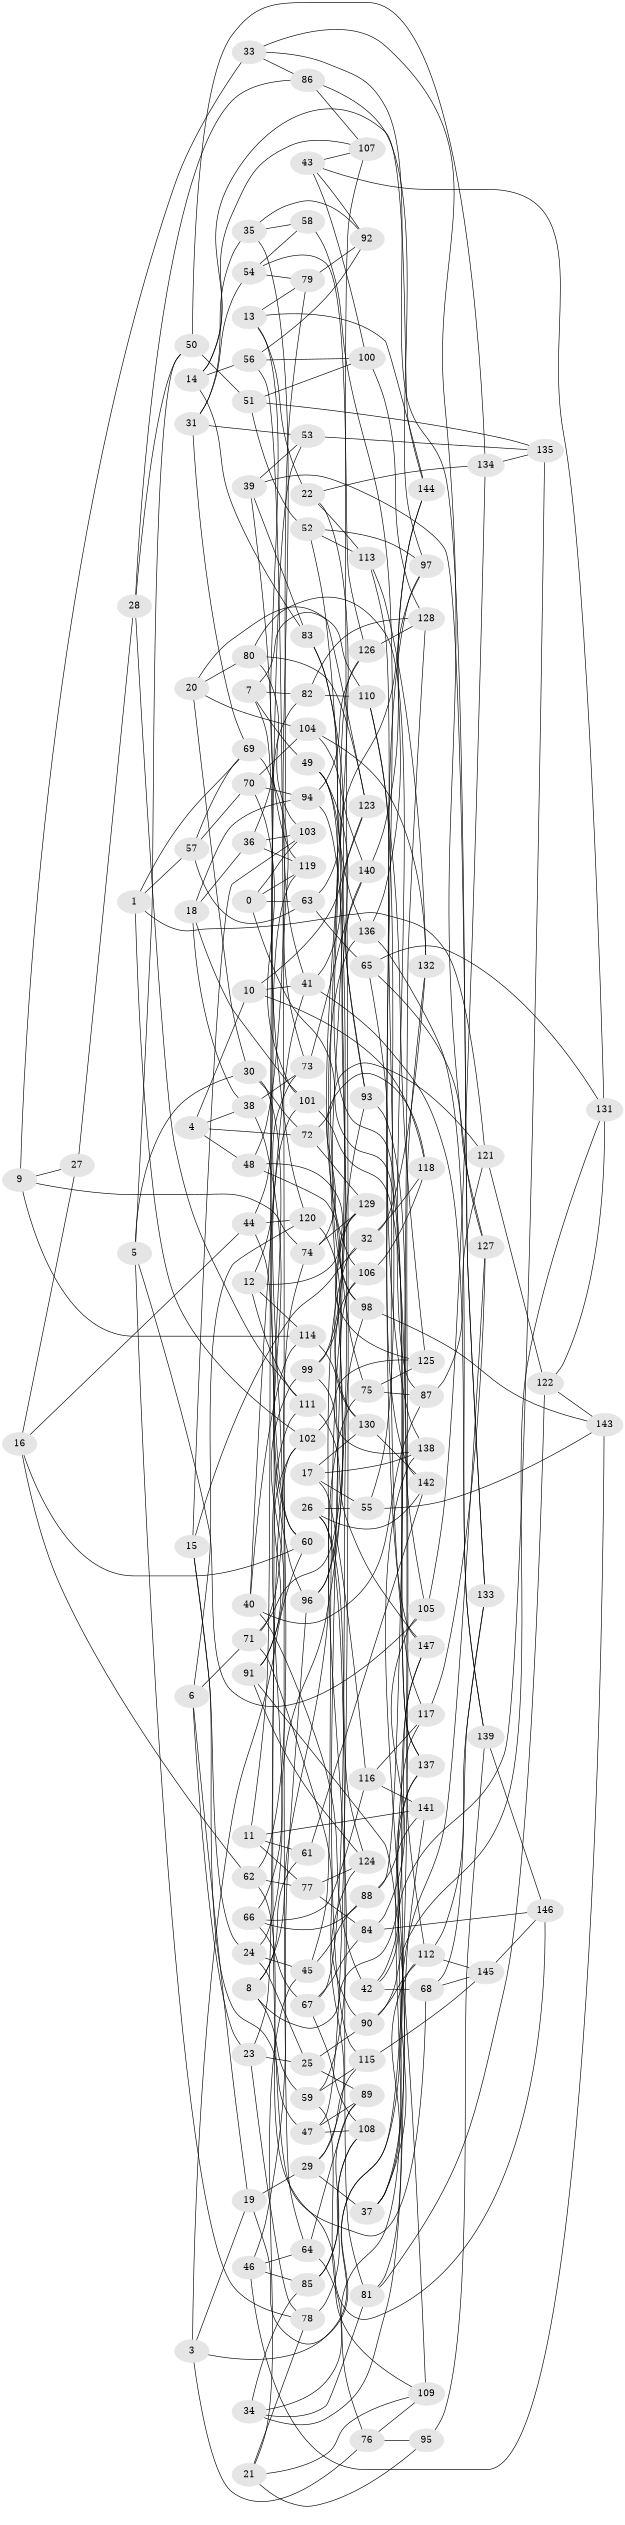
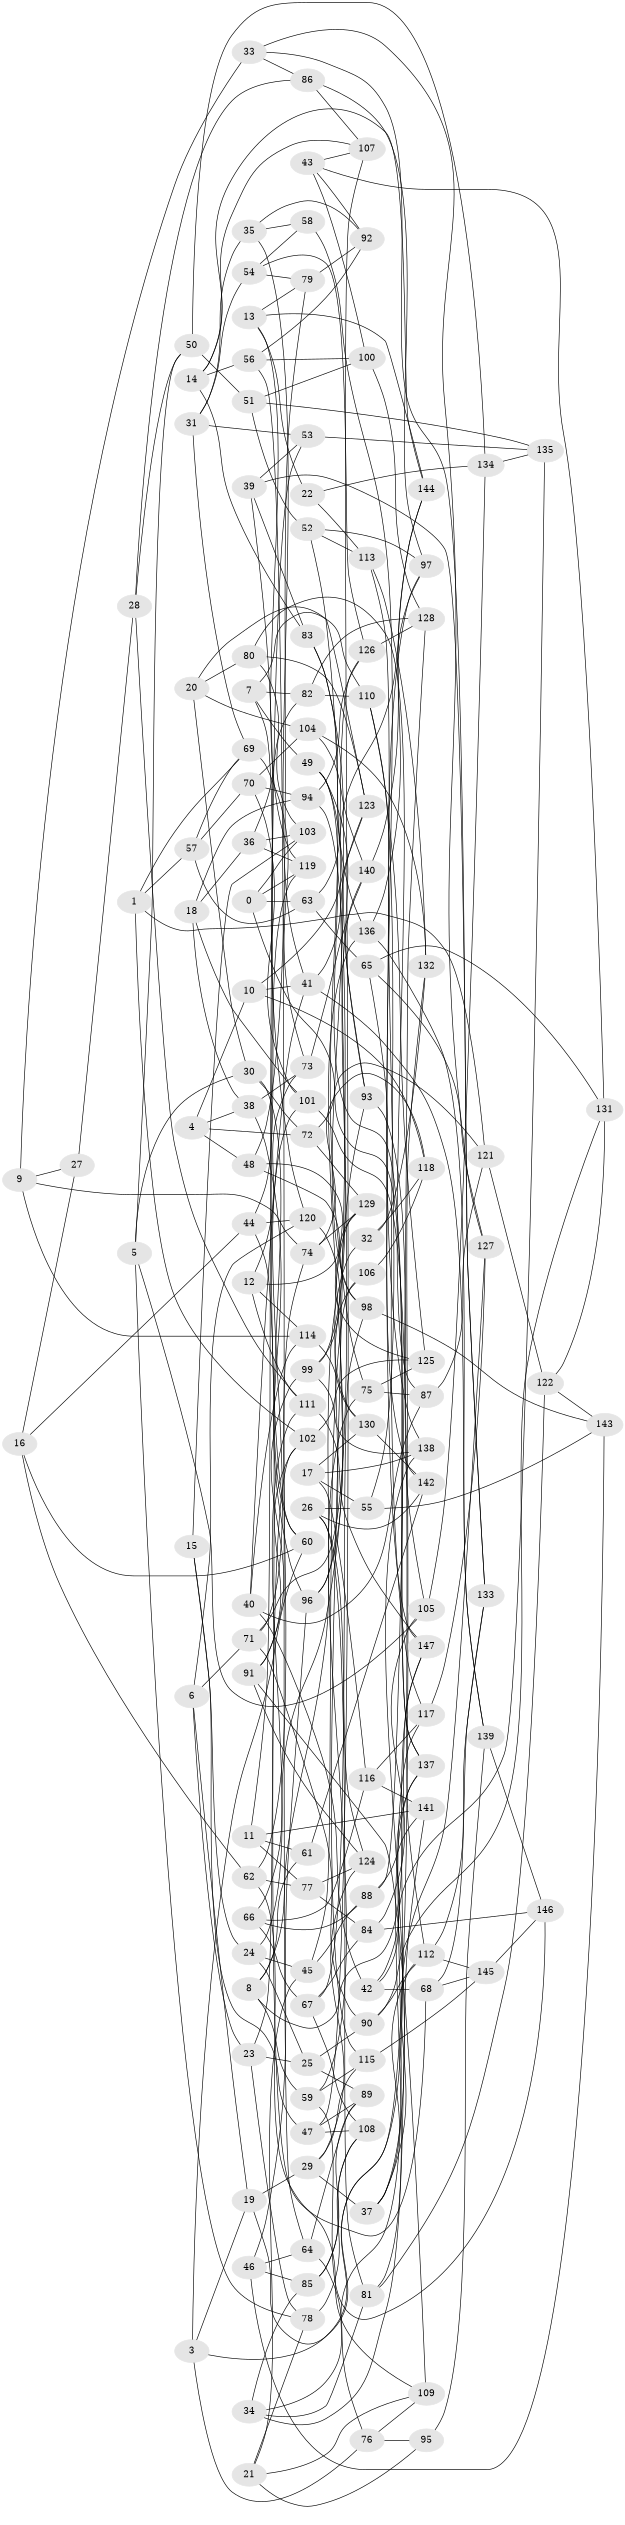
(337, 884) -> none
(254, 1379) -> none
